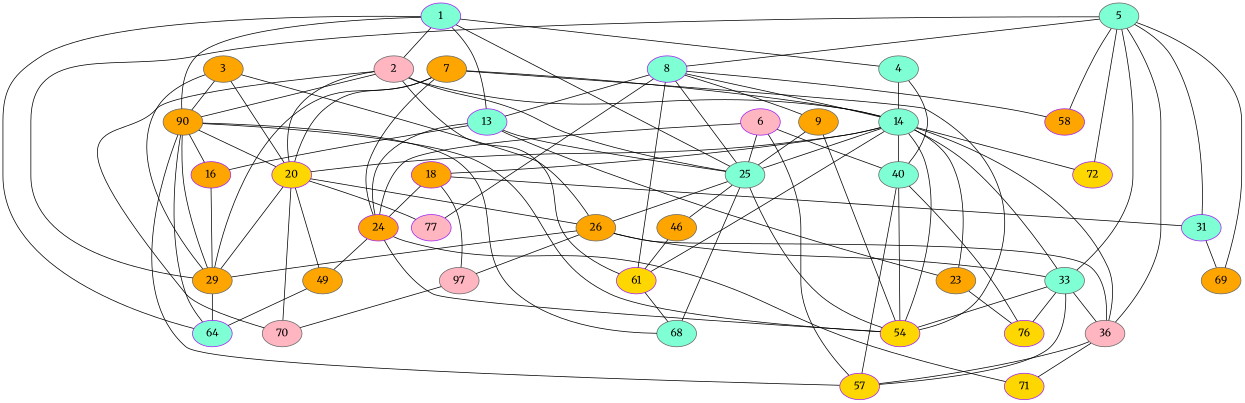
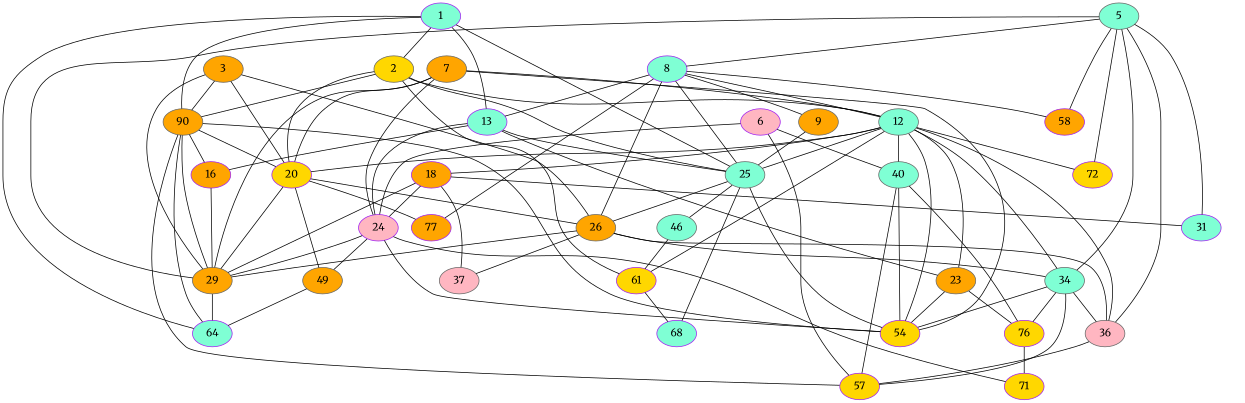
(394, 69) -> (394, 69)
(899, 69) -> none
(899, 122) -> (899, 122)
(751, 153) -> none
(461, 165) -> none
(652, 175) -> (633, 145)
none -> (322, 228)
(378, 228) -> (378, 228)
(431, 228) -> (431, 228)
(677, 228) -> (677, 228)
(859, 228) -> (928, 307)
none -> (297, 257)
(459, 281) -> (459, 281)
(1065, 281) -> (1065, 281)
(1221, 281) -> none
(282, 334) -> none
(677, 334) -> (677, 334)
(1065, 360) -> (1024, 355)
